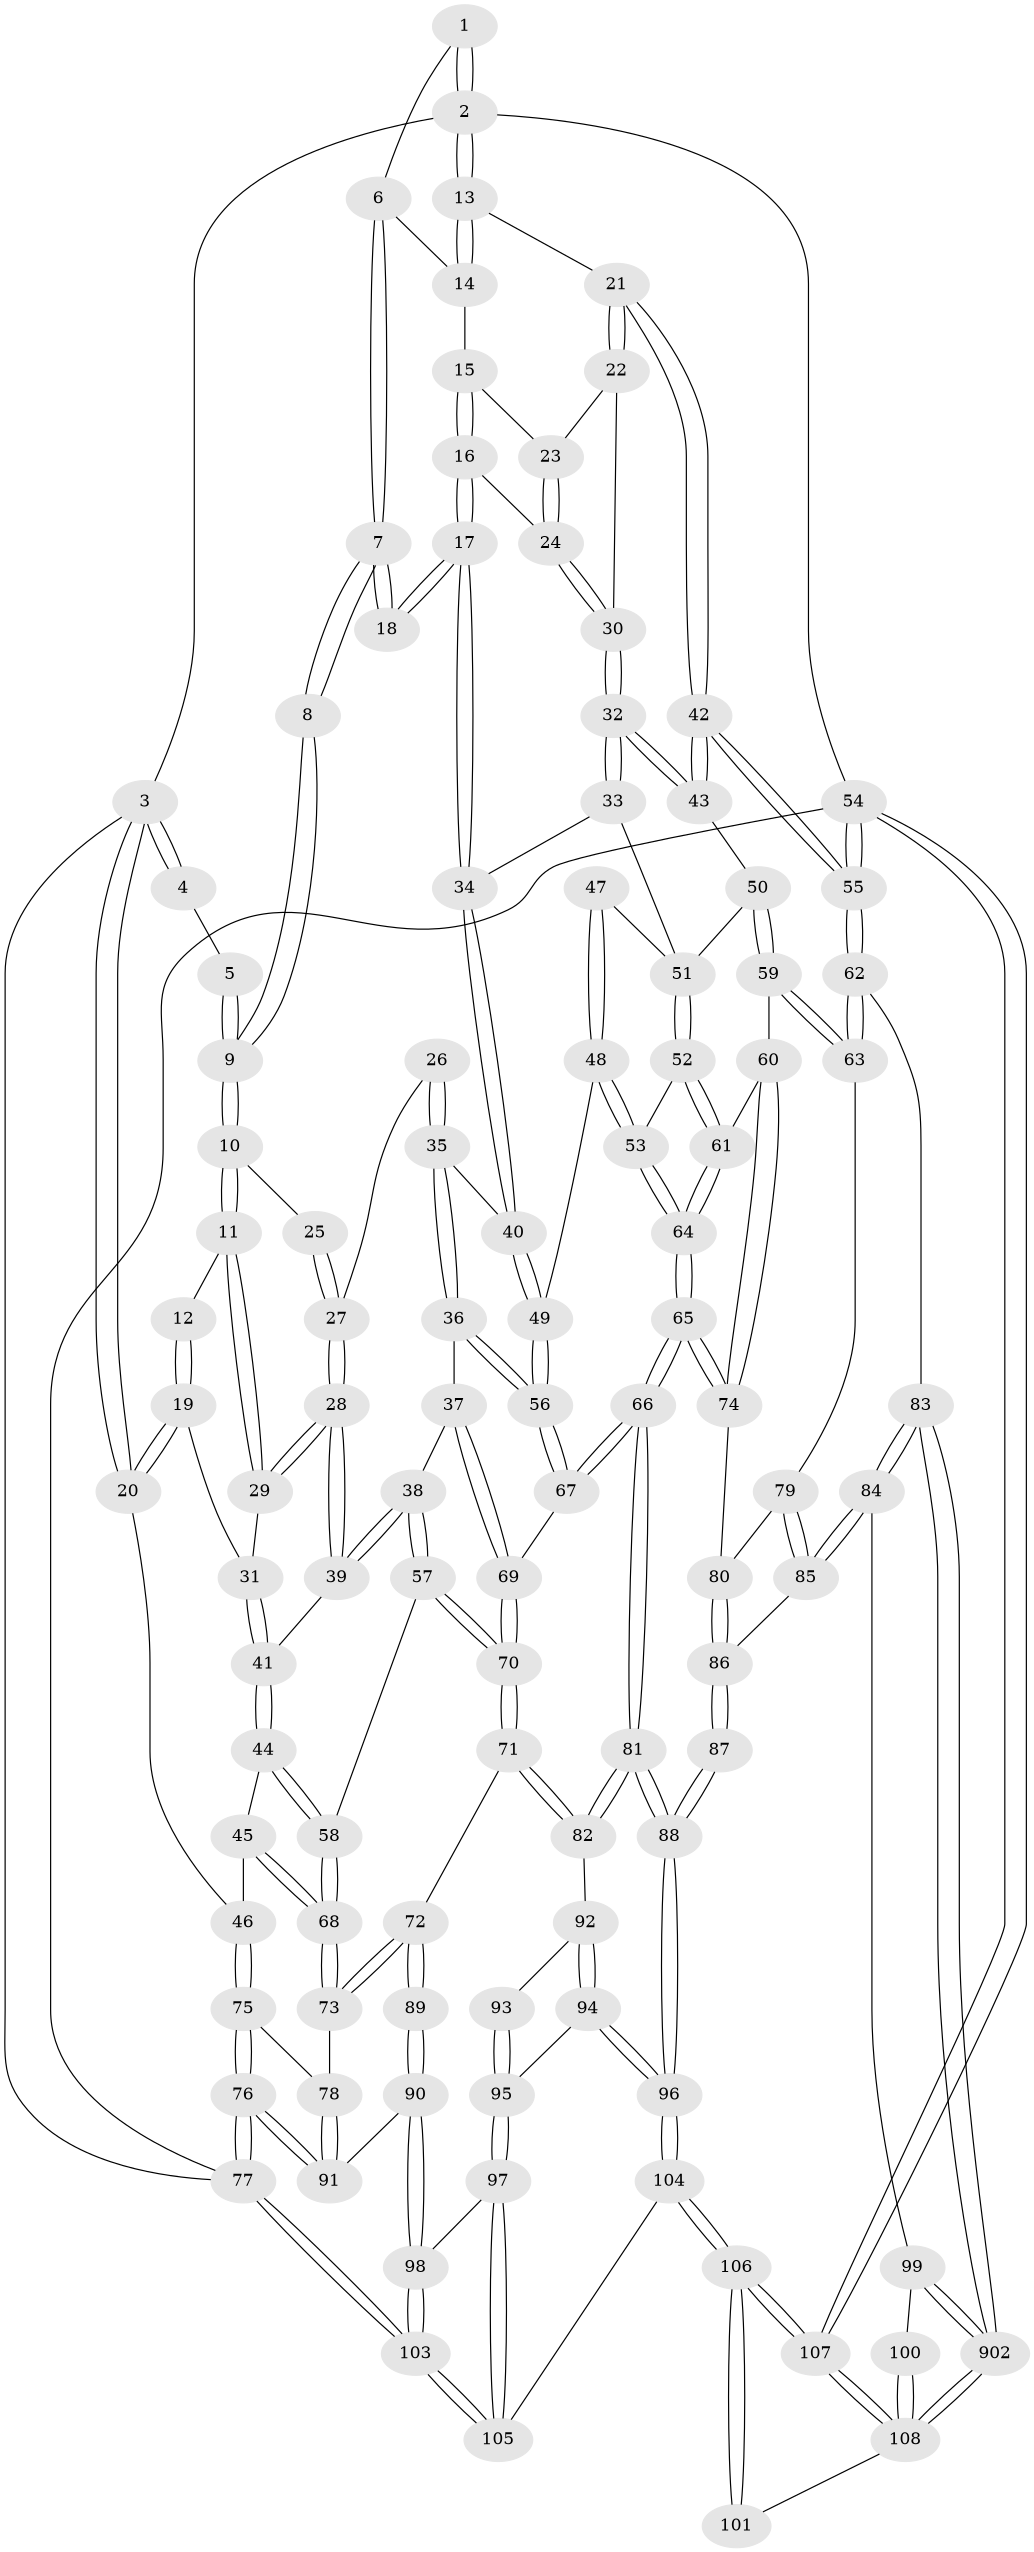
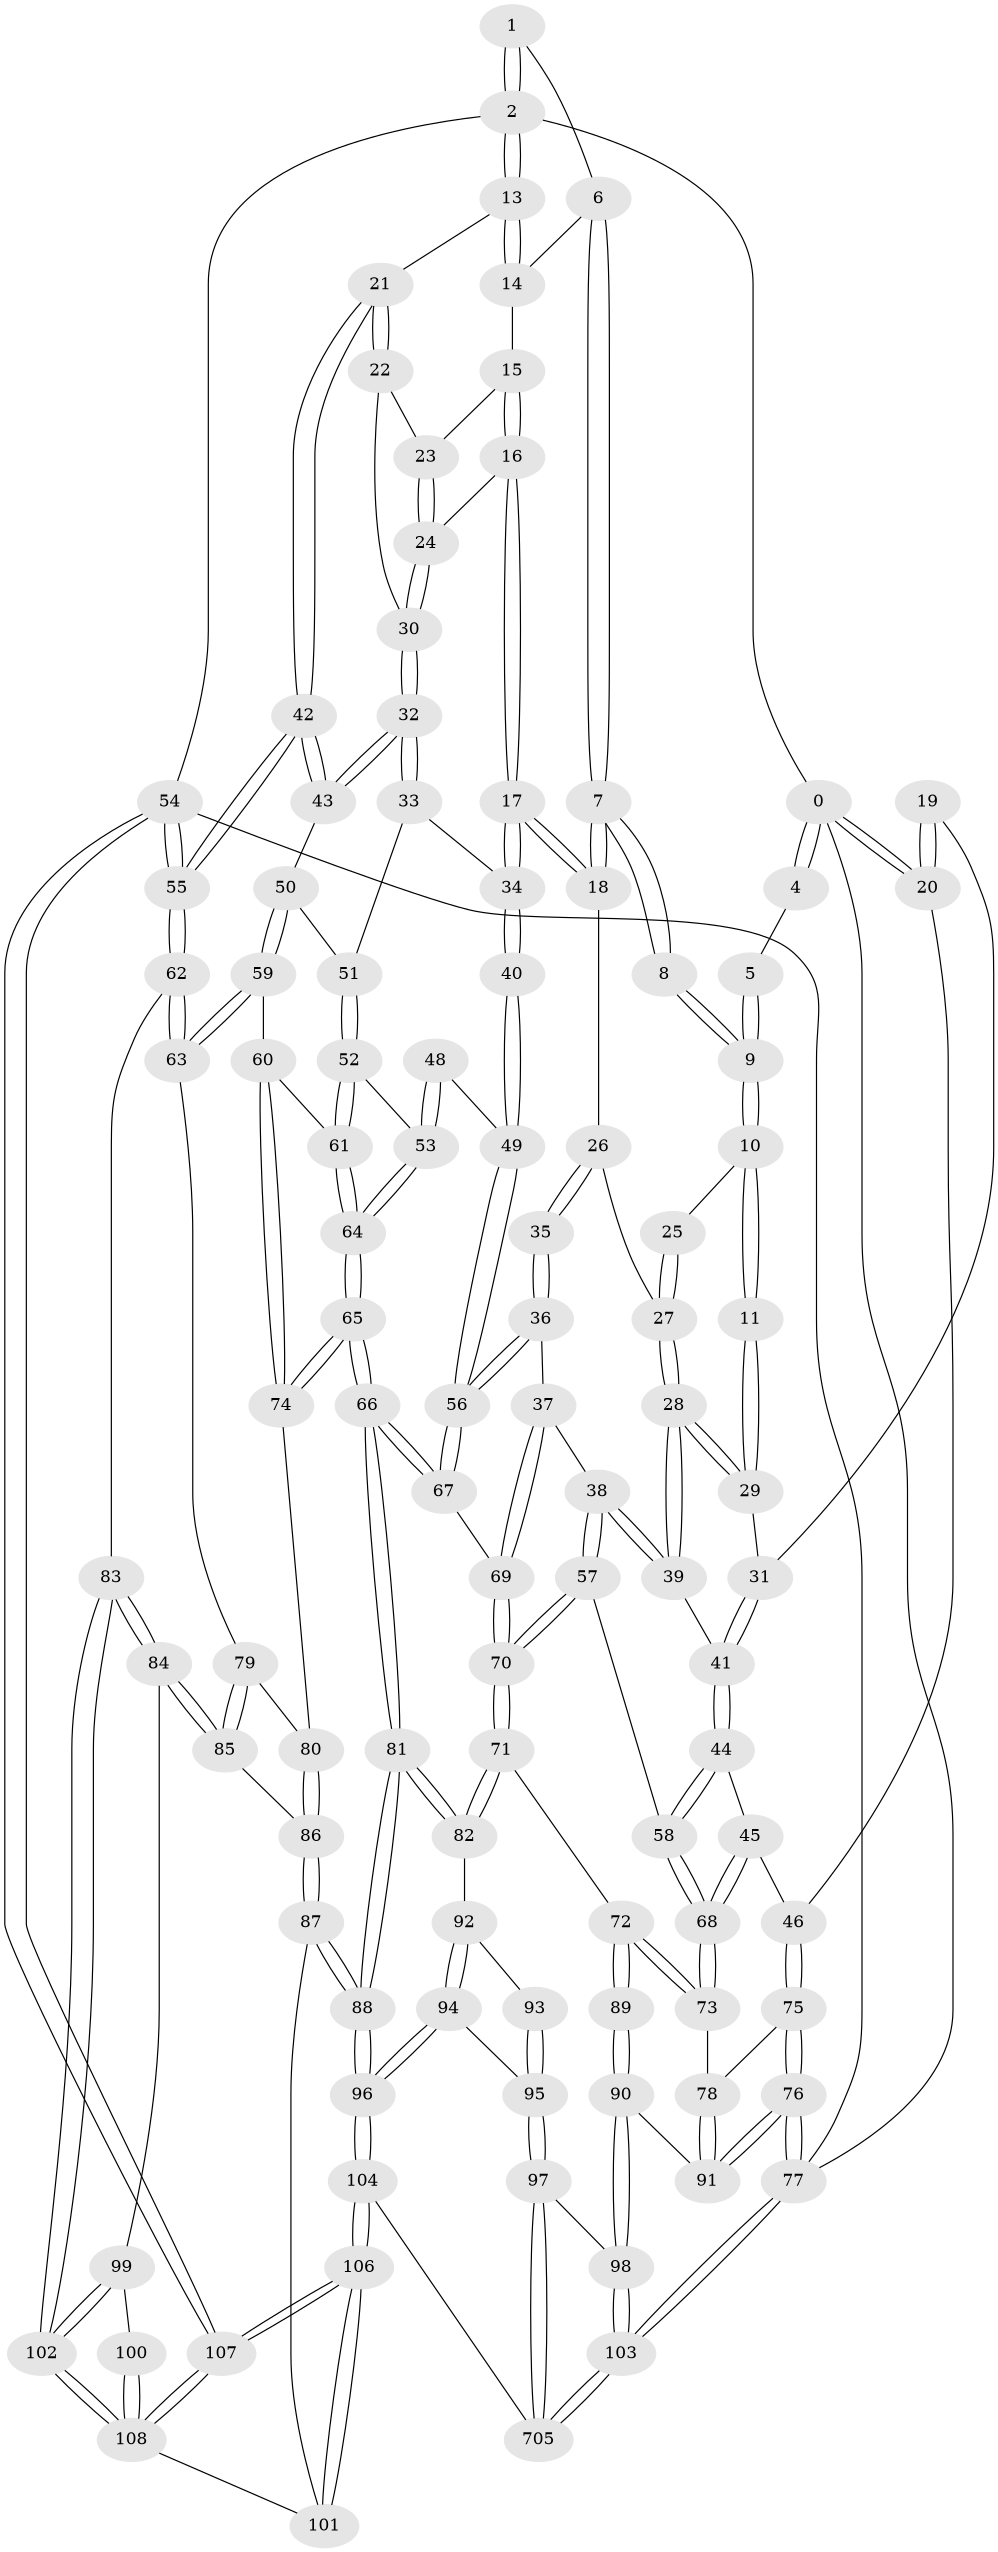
(145, 802) -> (819, 802)
(597, 888) -> none
none -> (599, 1018)
(476, 1190) -> none
(184, 1319) -> none
none -> (291, 2225)
(995, 2354) -> (42, 2354)
(498, 2440) -> (539, 2440)
